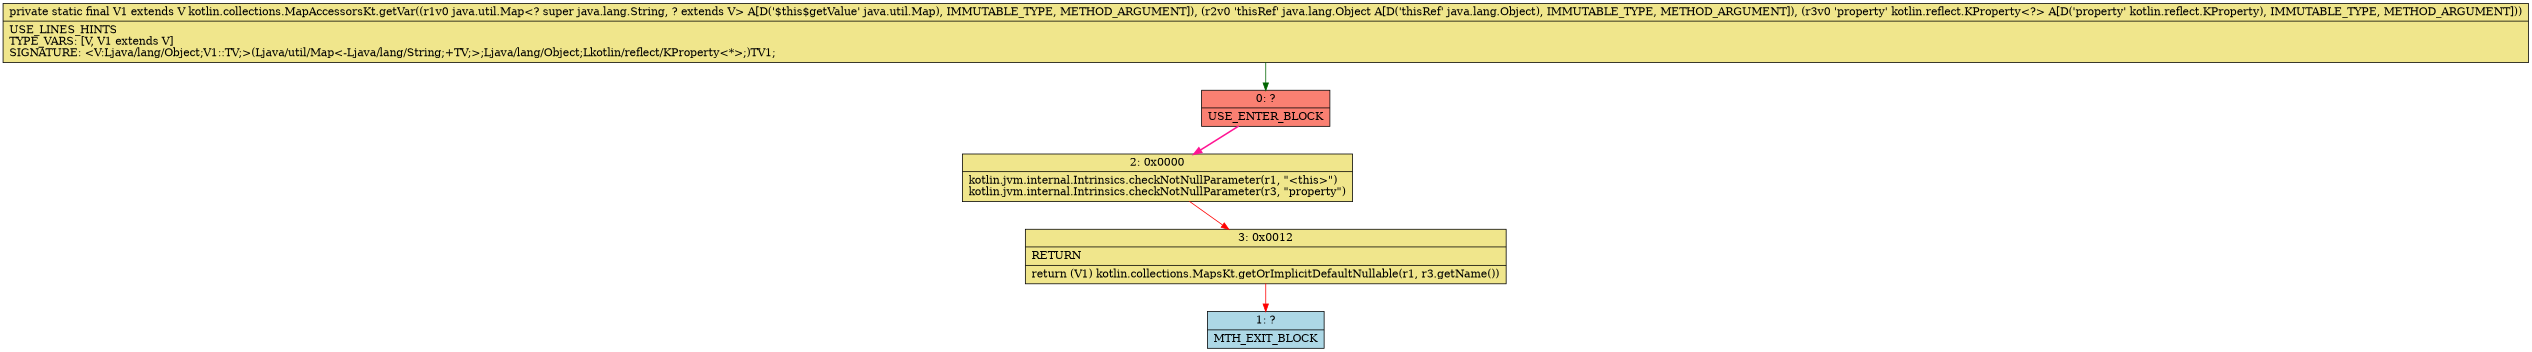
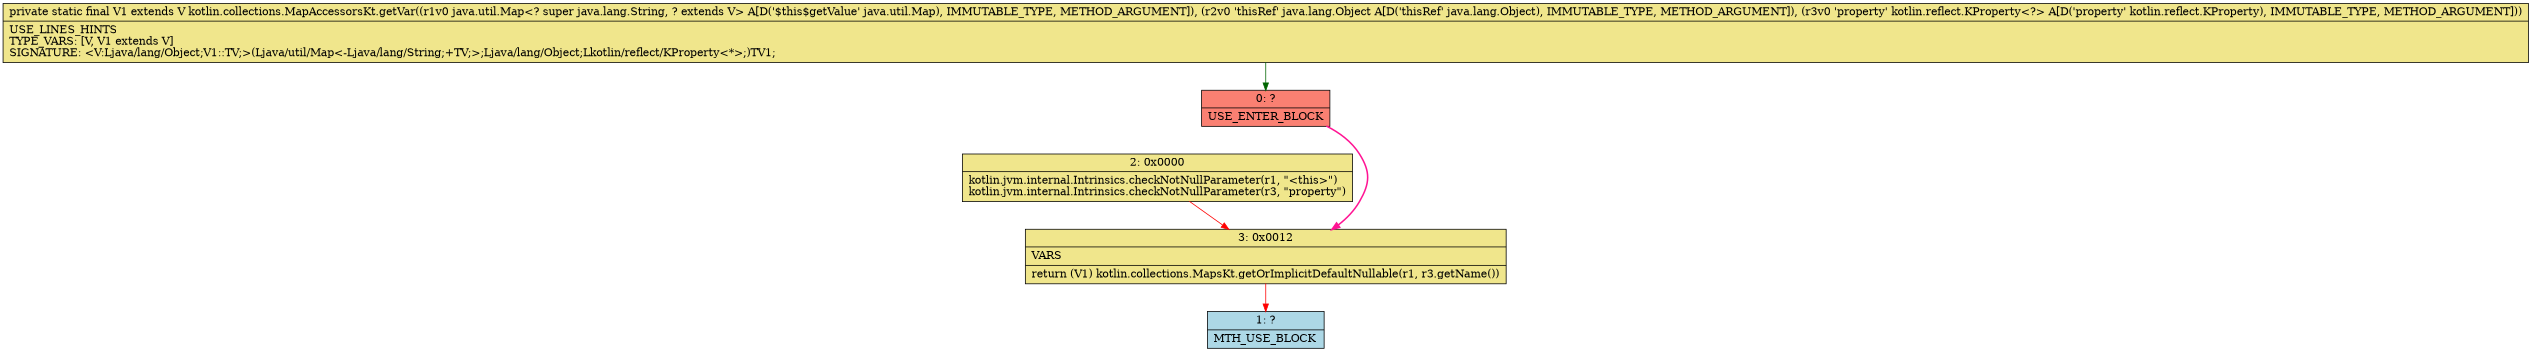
(1220, 138) -> (1367, 172)
(1056, 256) -> (1047, 256)
(1266, 339) -> (1265, 339)
